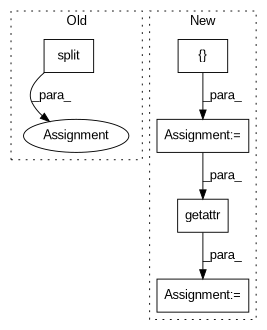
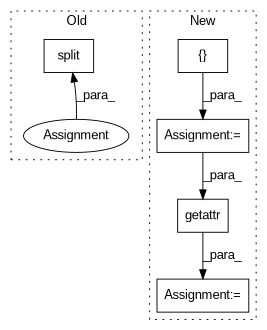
(30, 94) -> (76, 101)
